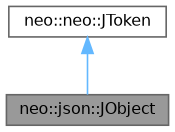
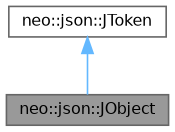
(88, 22) -> (88, 22)
